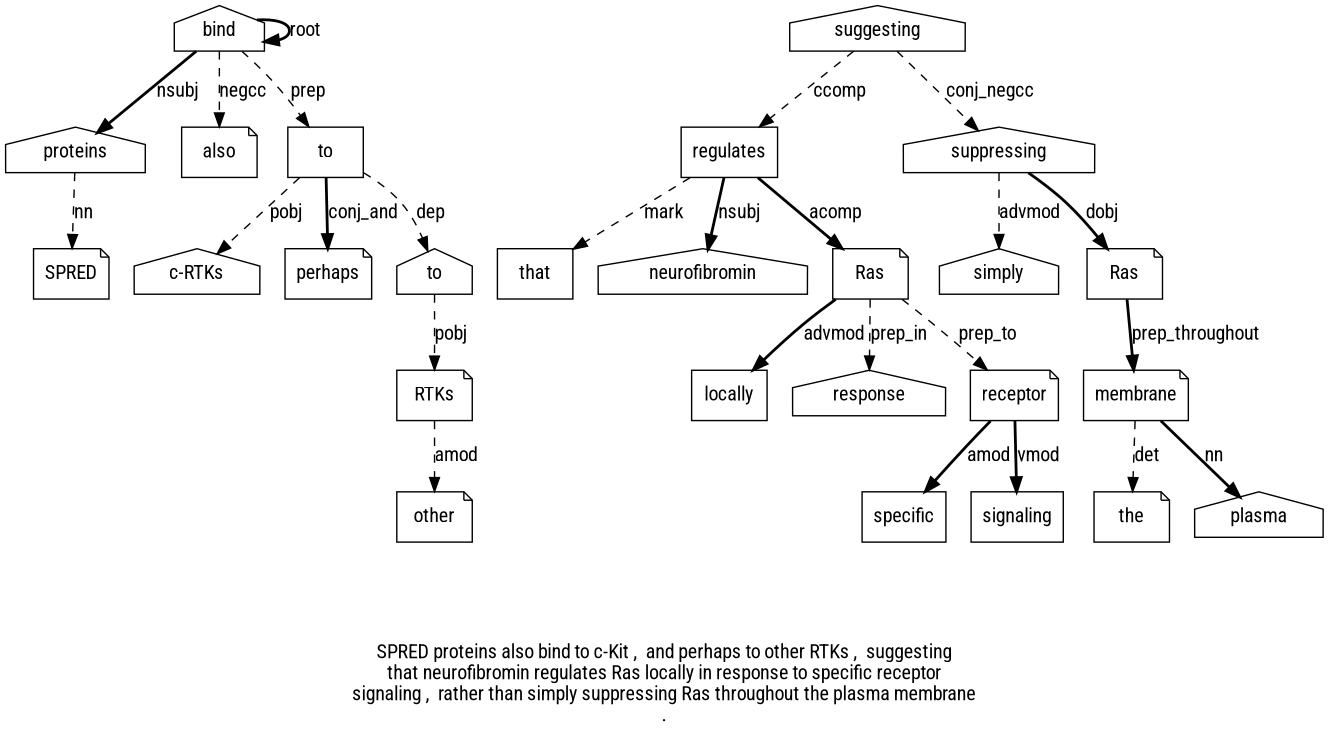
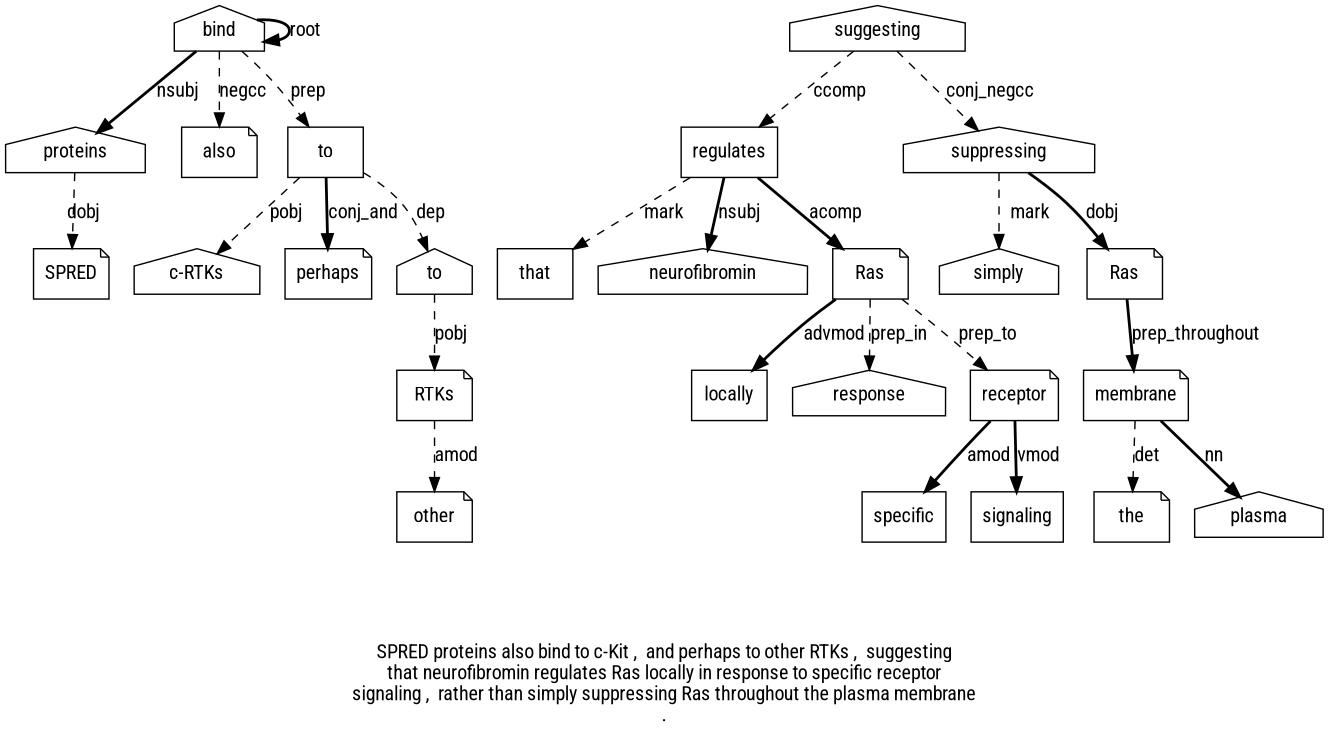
(84, 213) -> (84, 213)
(1030, 213) -> (1030, 213)
